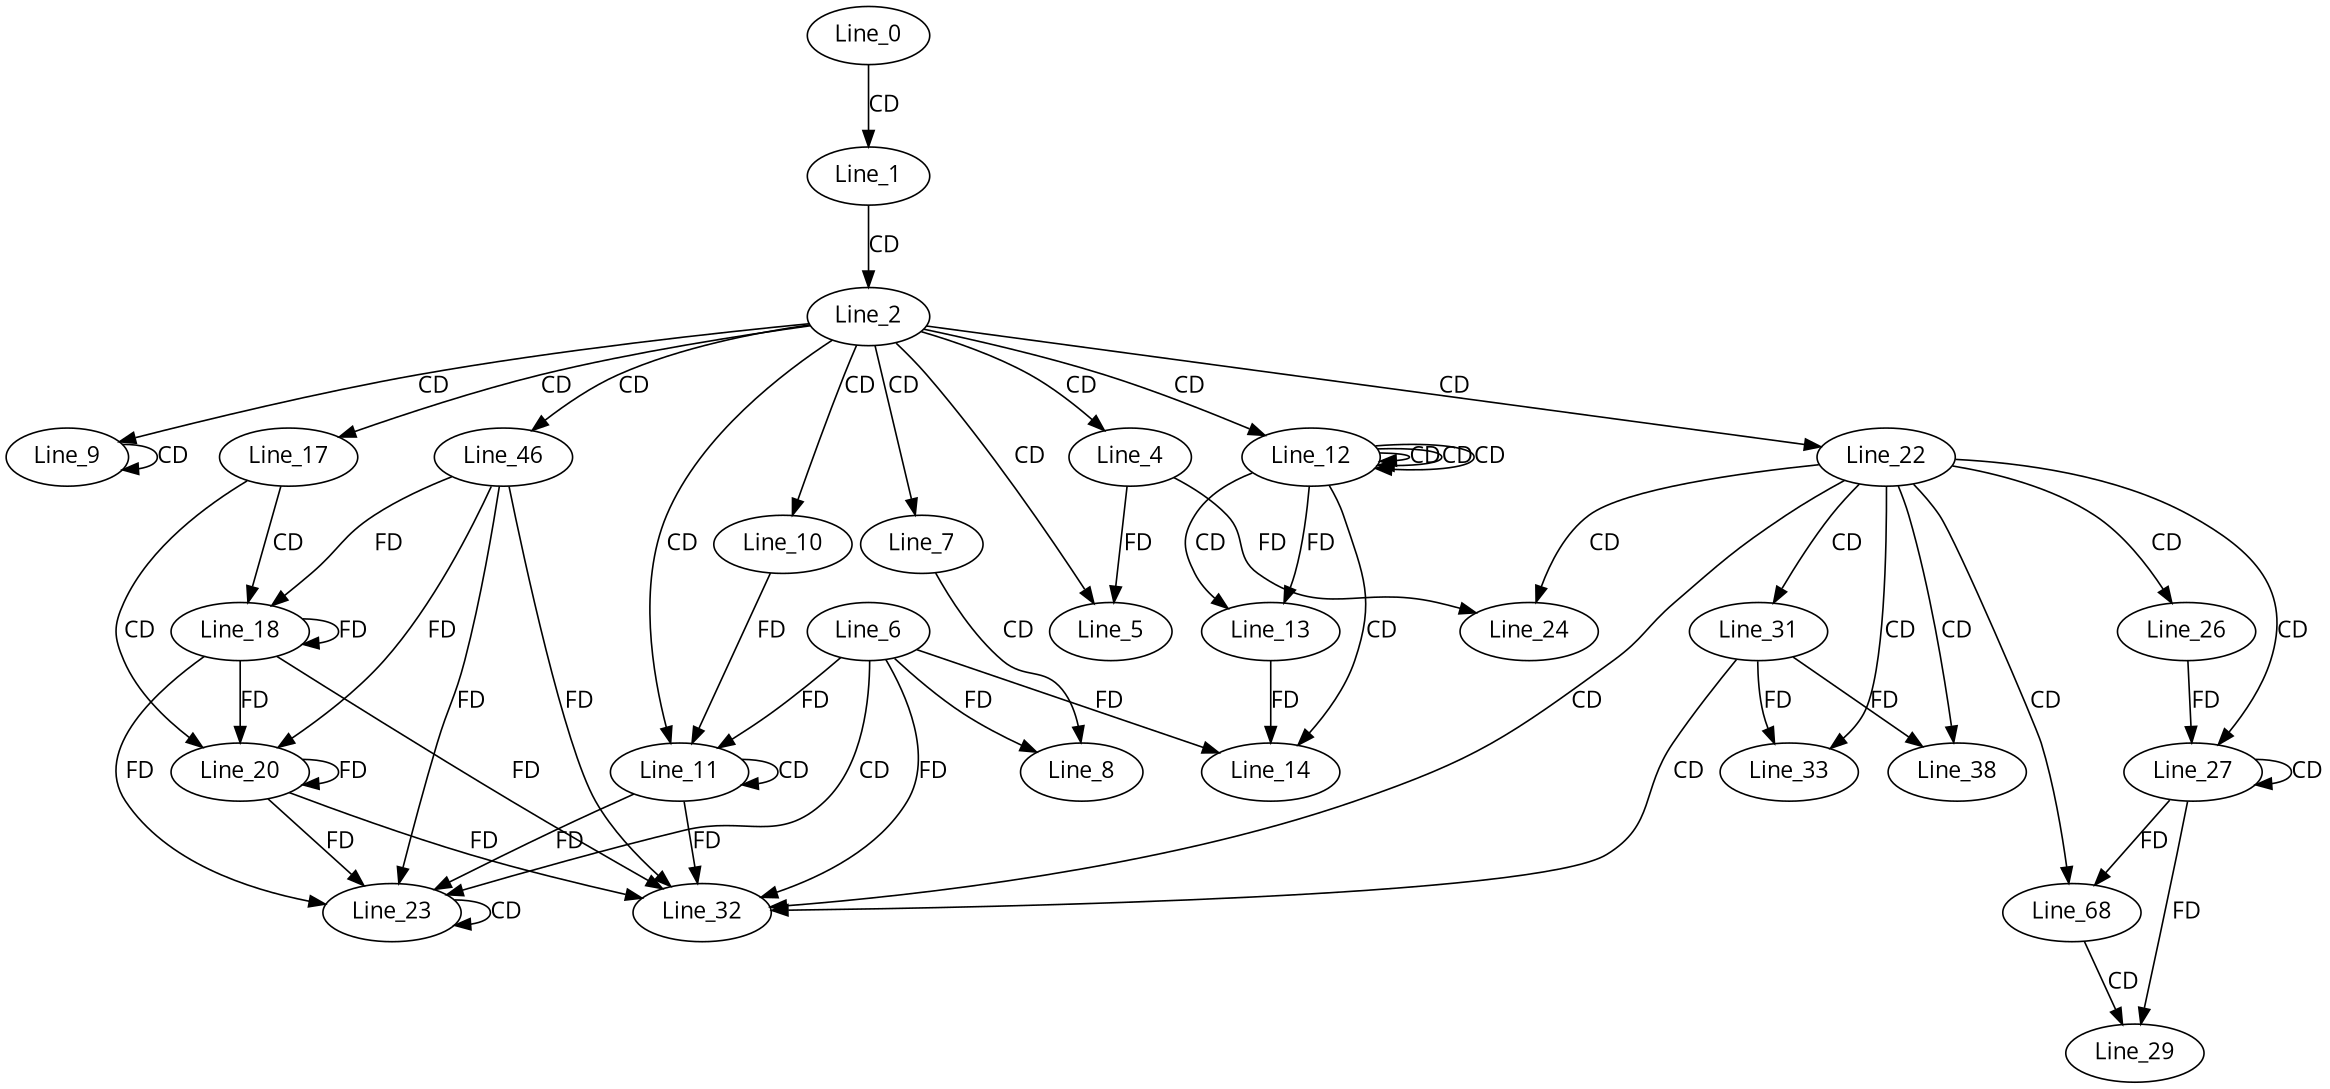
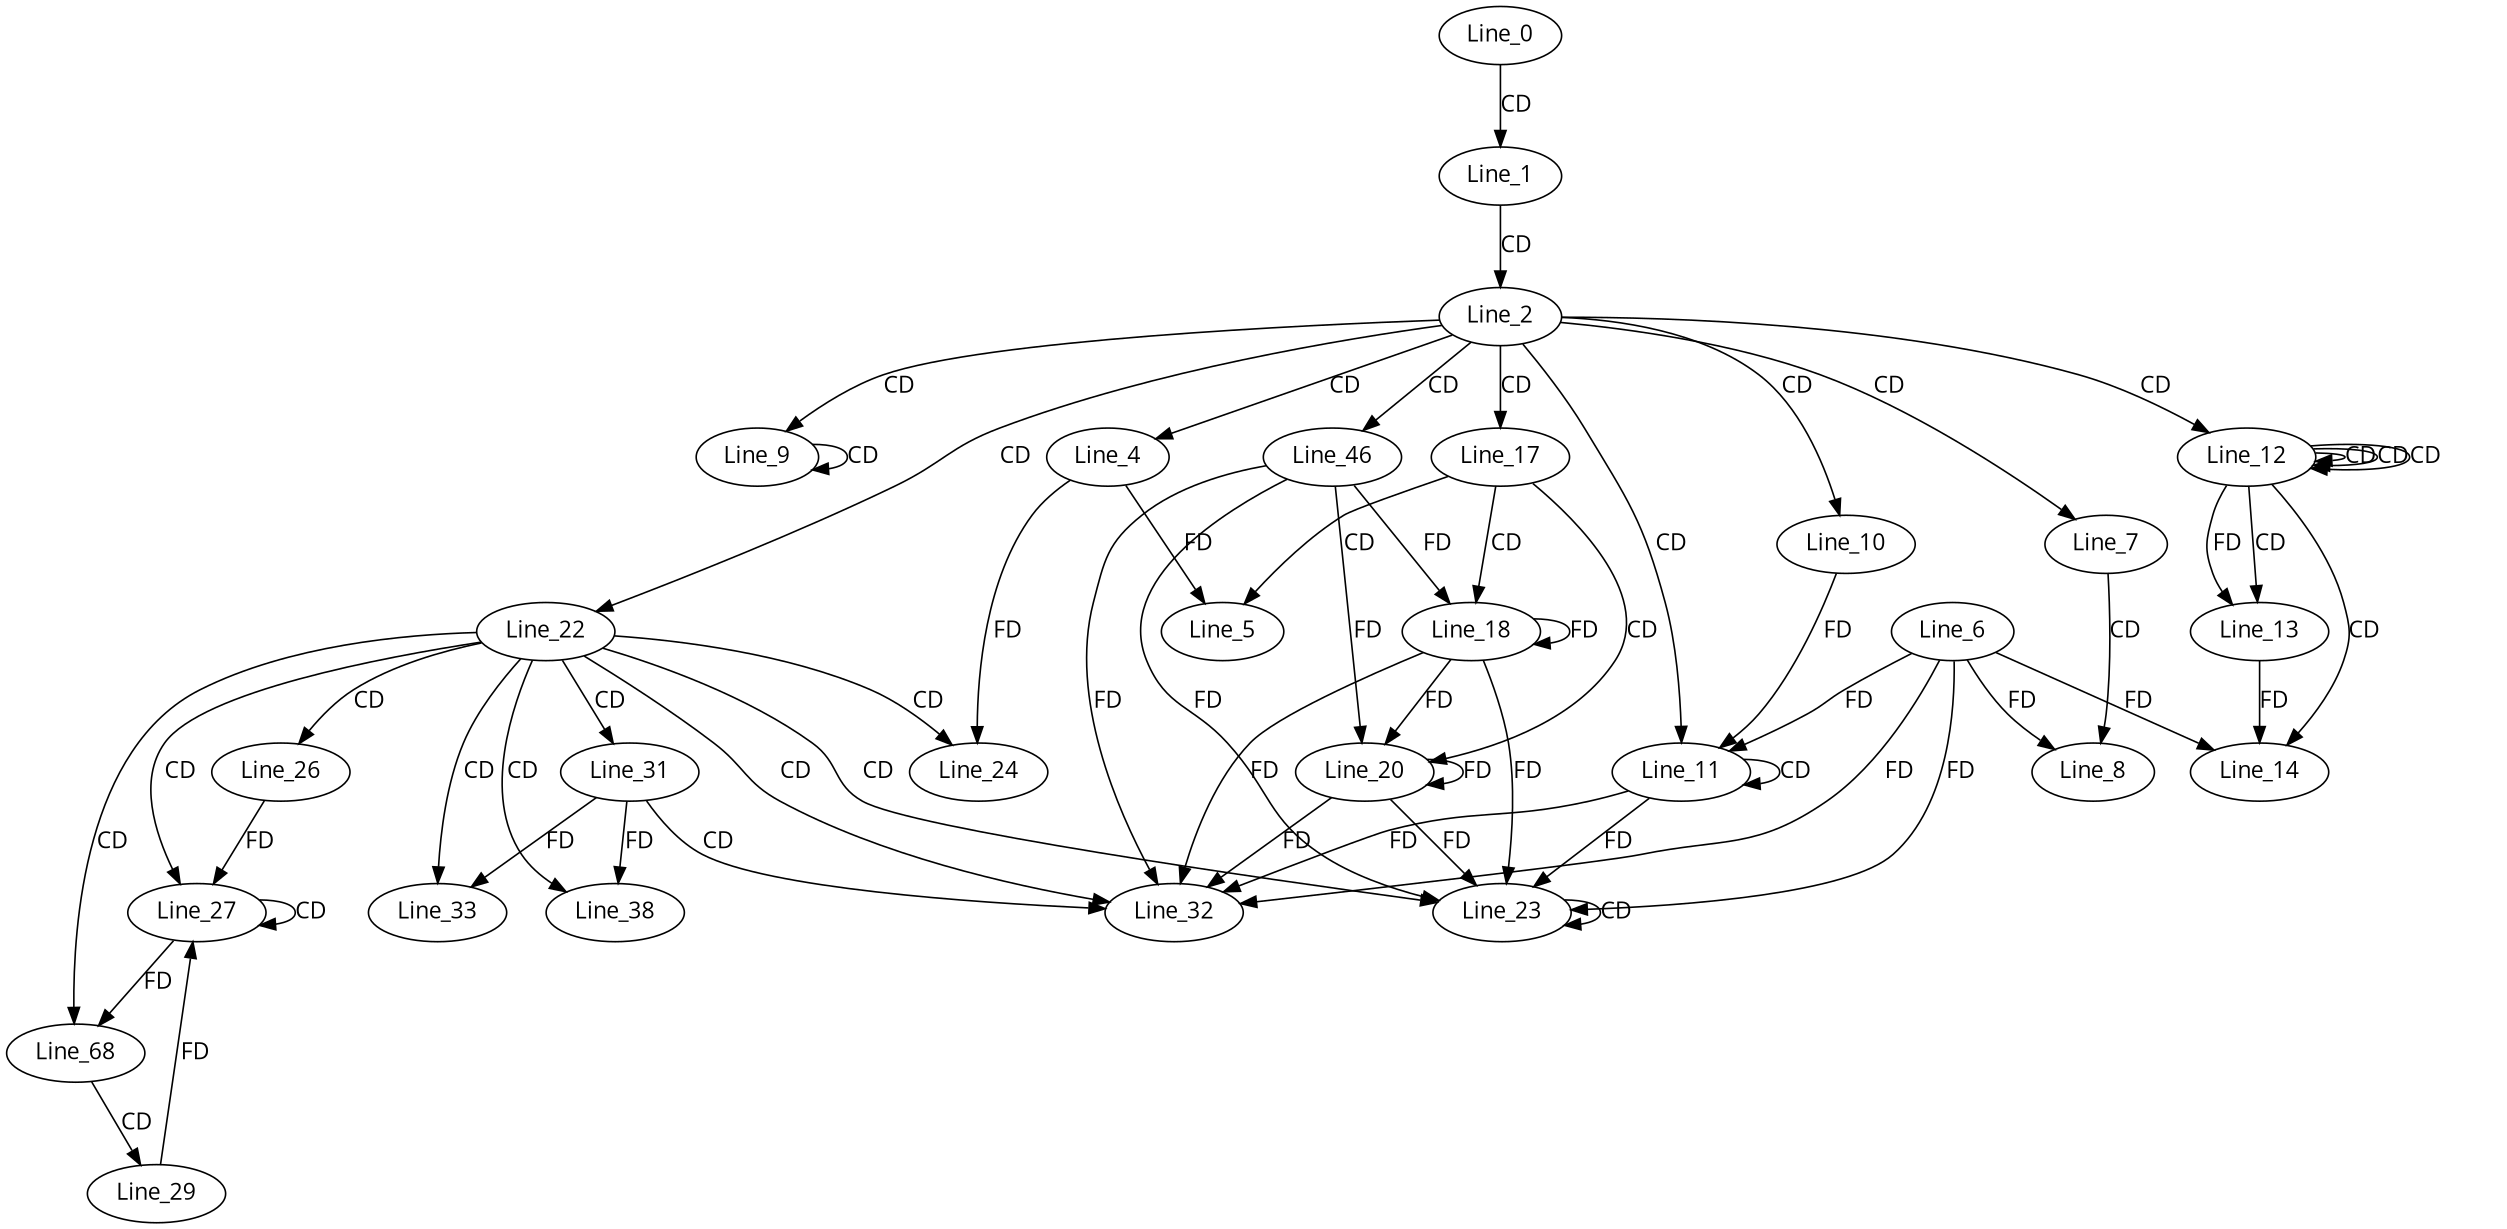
(996, 462) -> (1351, 512)
(875, 772) -> (1962, 772)
none -> (988, 833)
(2166, 905) -> (175, 1061)
